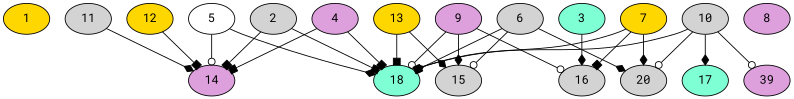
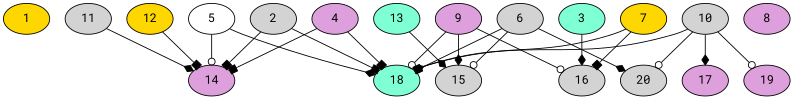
(397, 19) -> (397, 19)
(397, 45) -> none
(644, 47) -> none
(705, 81) -> (705, 81)
(767, 81) -> (767, 81)
